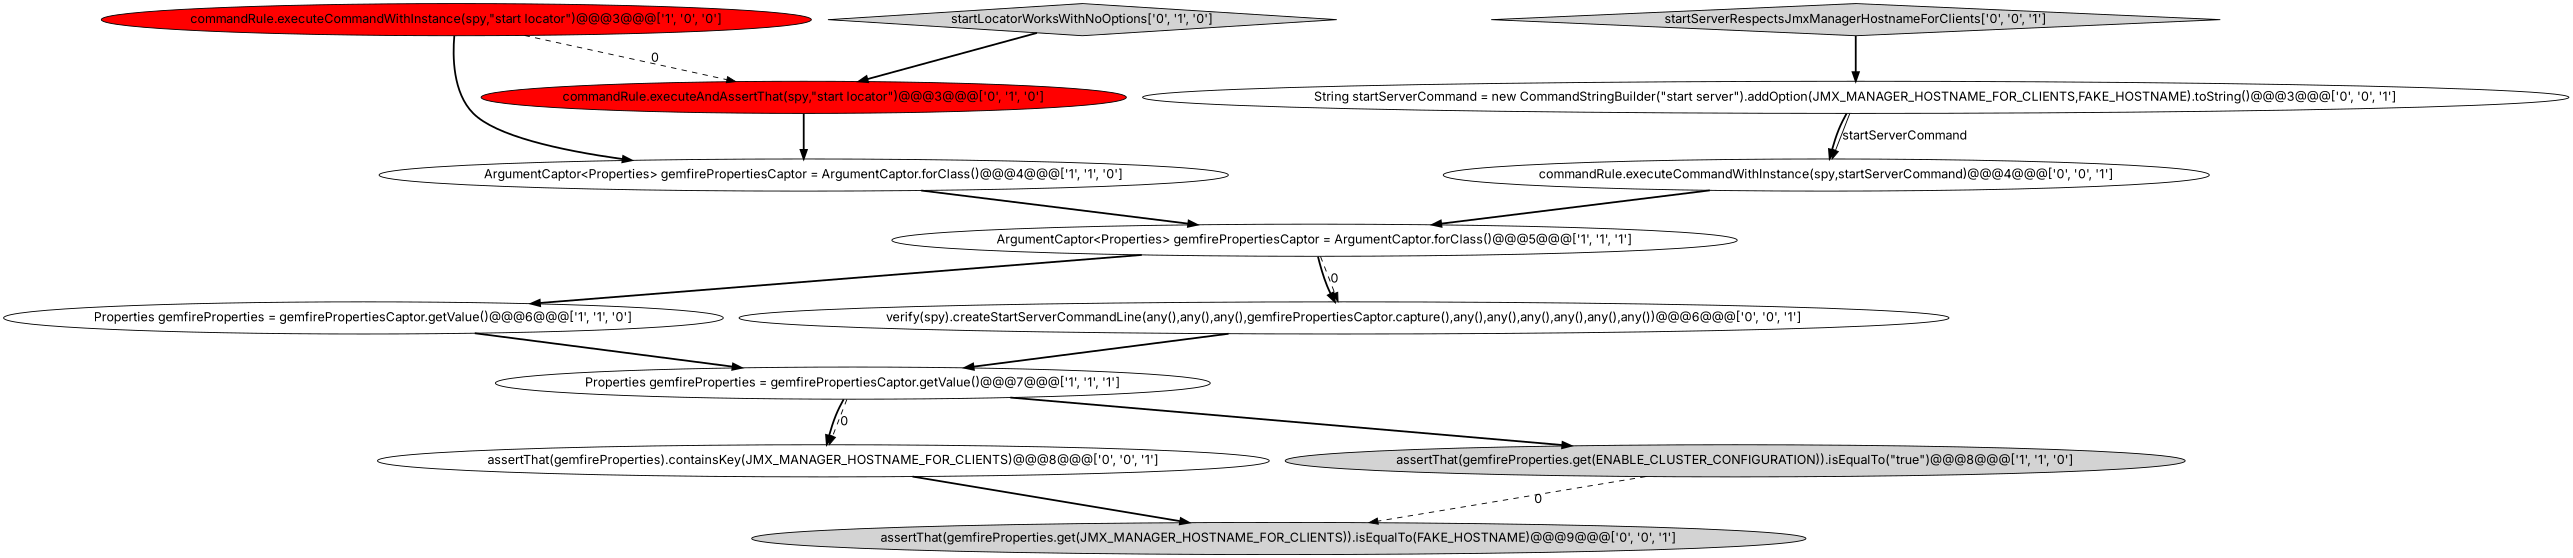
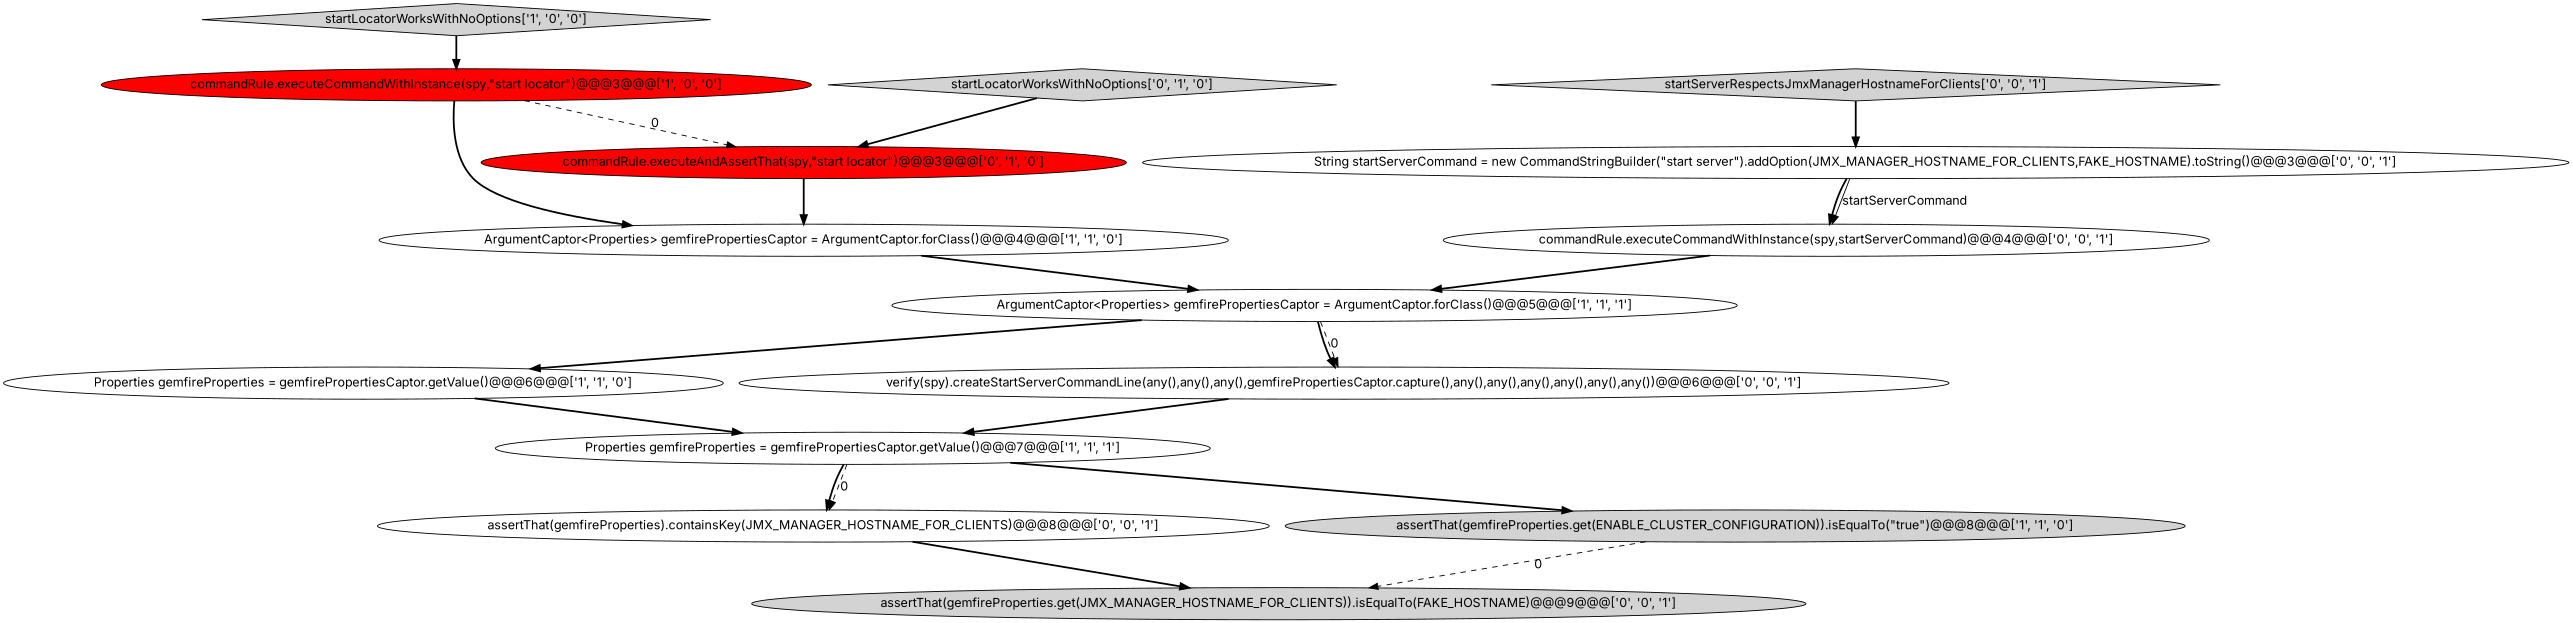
none -> (456, 20)
